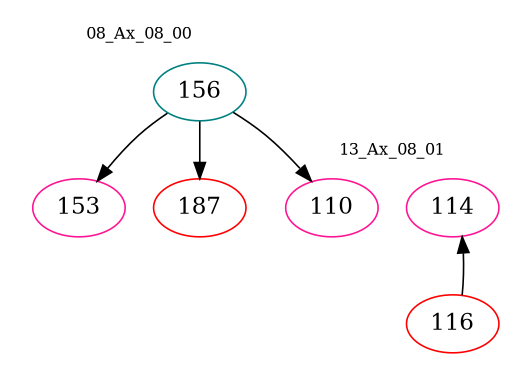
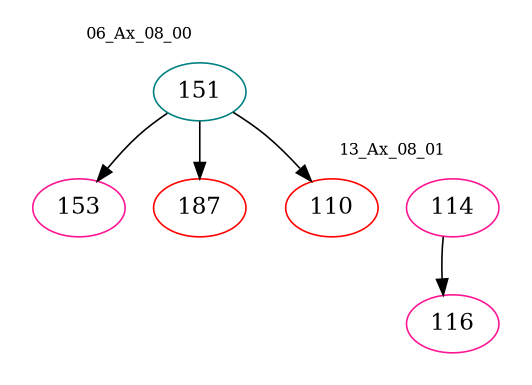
(139, 35) -> (139, 35)
(200, 92) -> (200, 92)
(332, 208) -> (332, 208)
(463, 274) -> (442, 258)
(453, 324) -> (453, 324)
